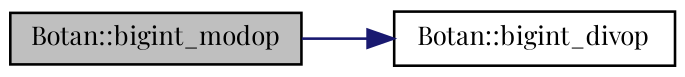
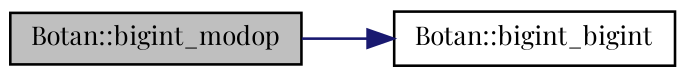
(535, 39) -> (535, 39)
